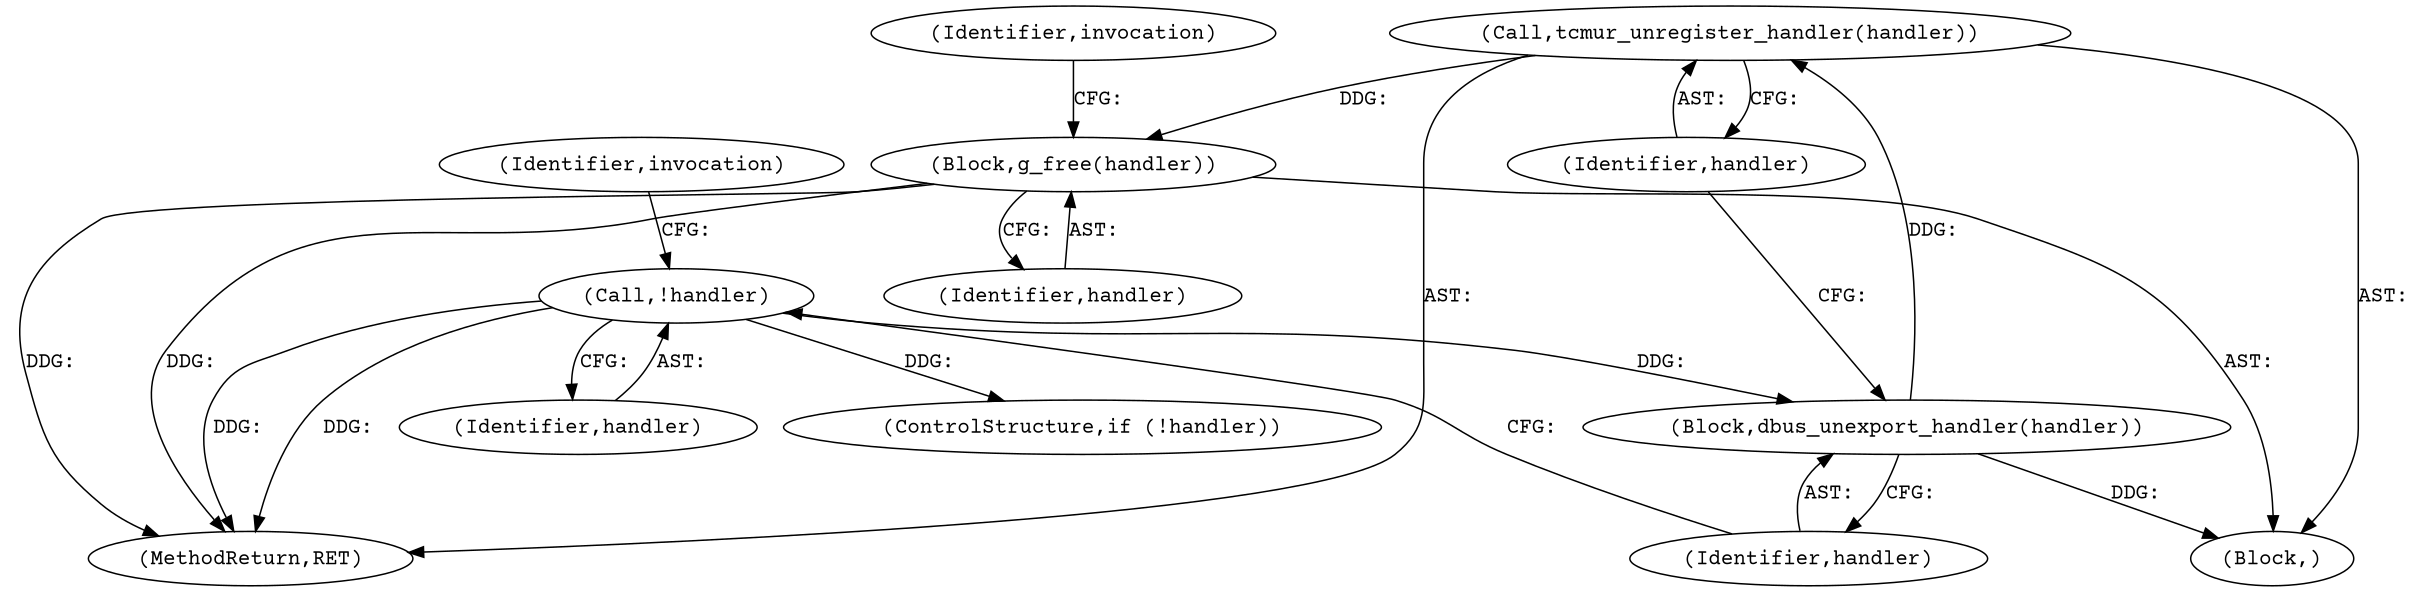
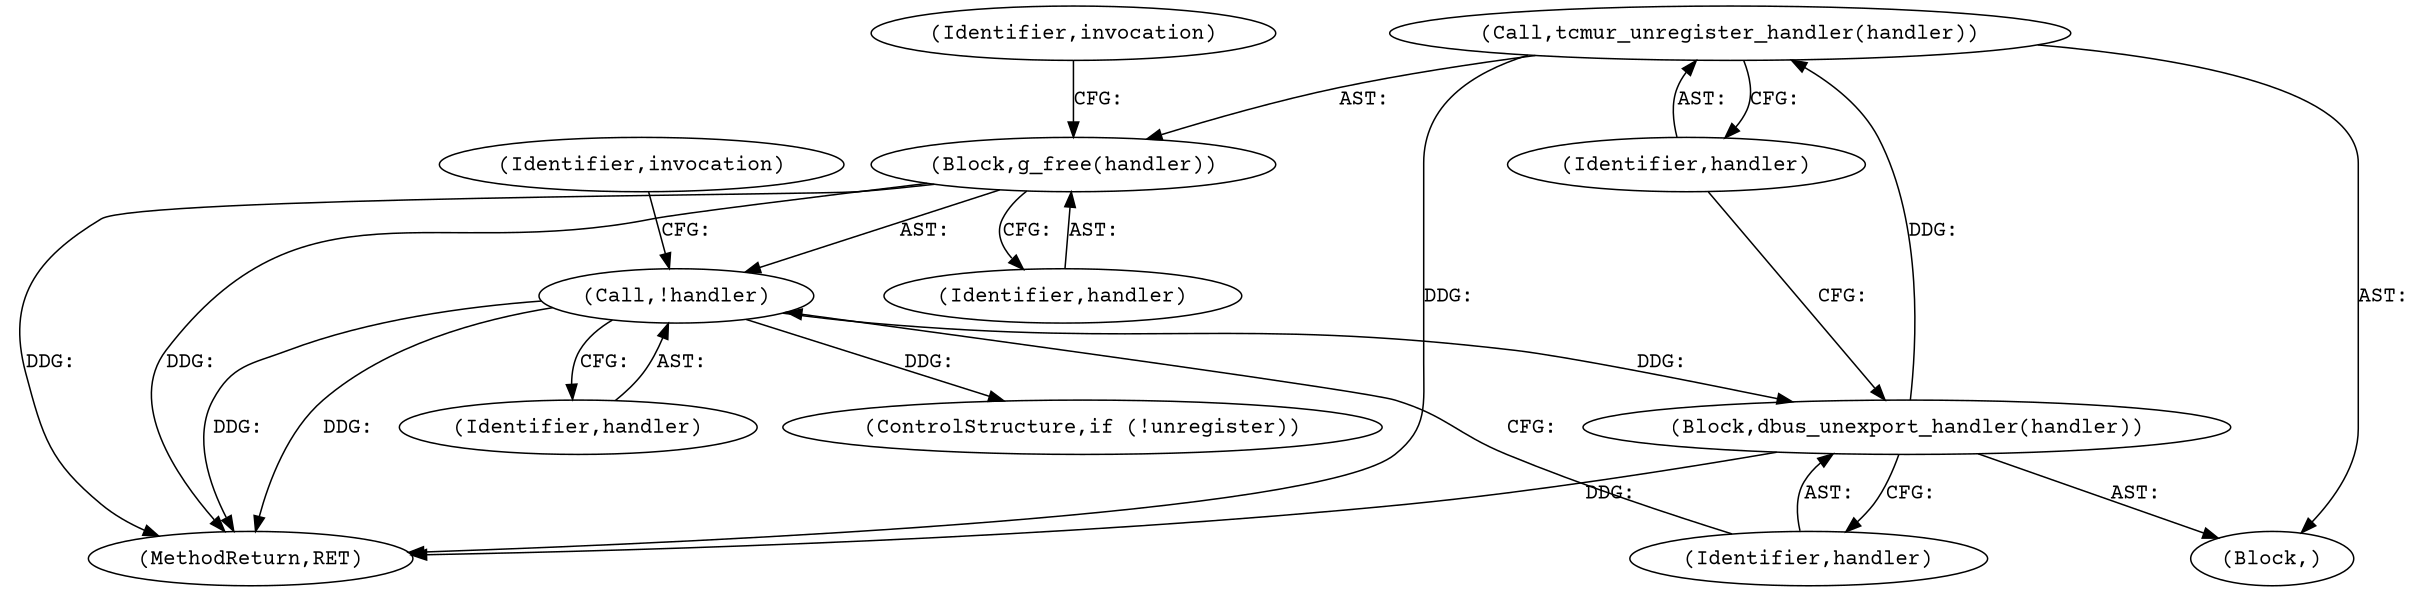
(1371, 99) -> (1371, 99)
(1842, 199) -> (880, 229)
(1455, 296) -> (1455, 296)
(1083, 427) -> (1083, 427)
(2142, 493) -> (2142, 493)
none -> (1104, 528)
